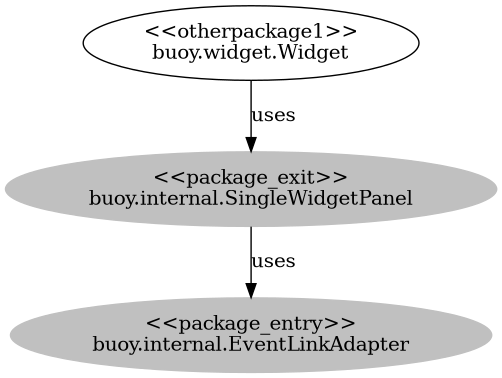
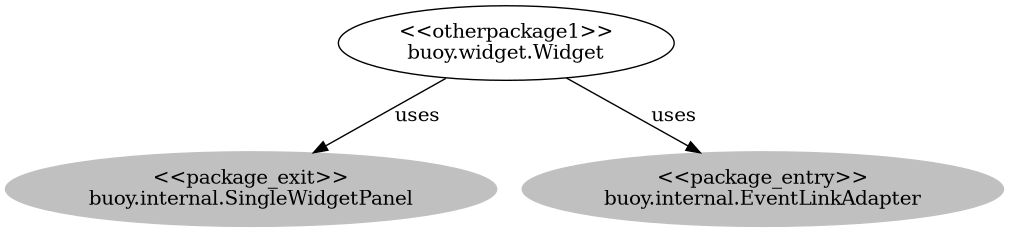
(251, 255) -> (627, 112)
